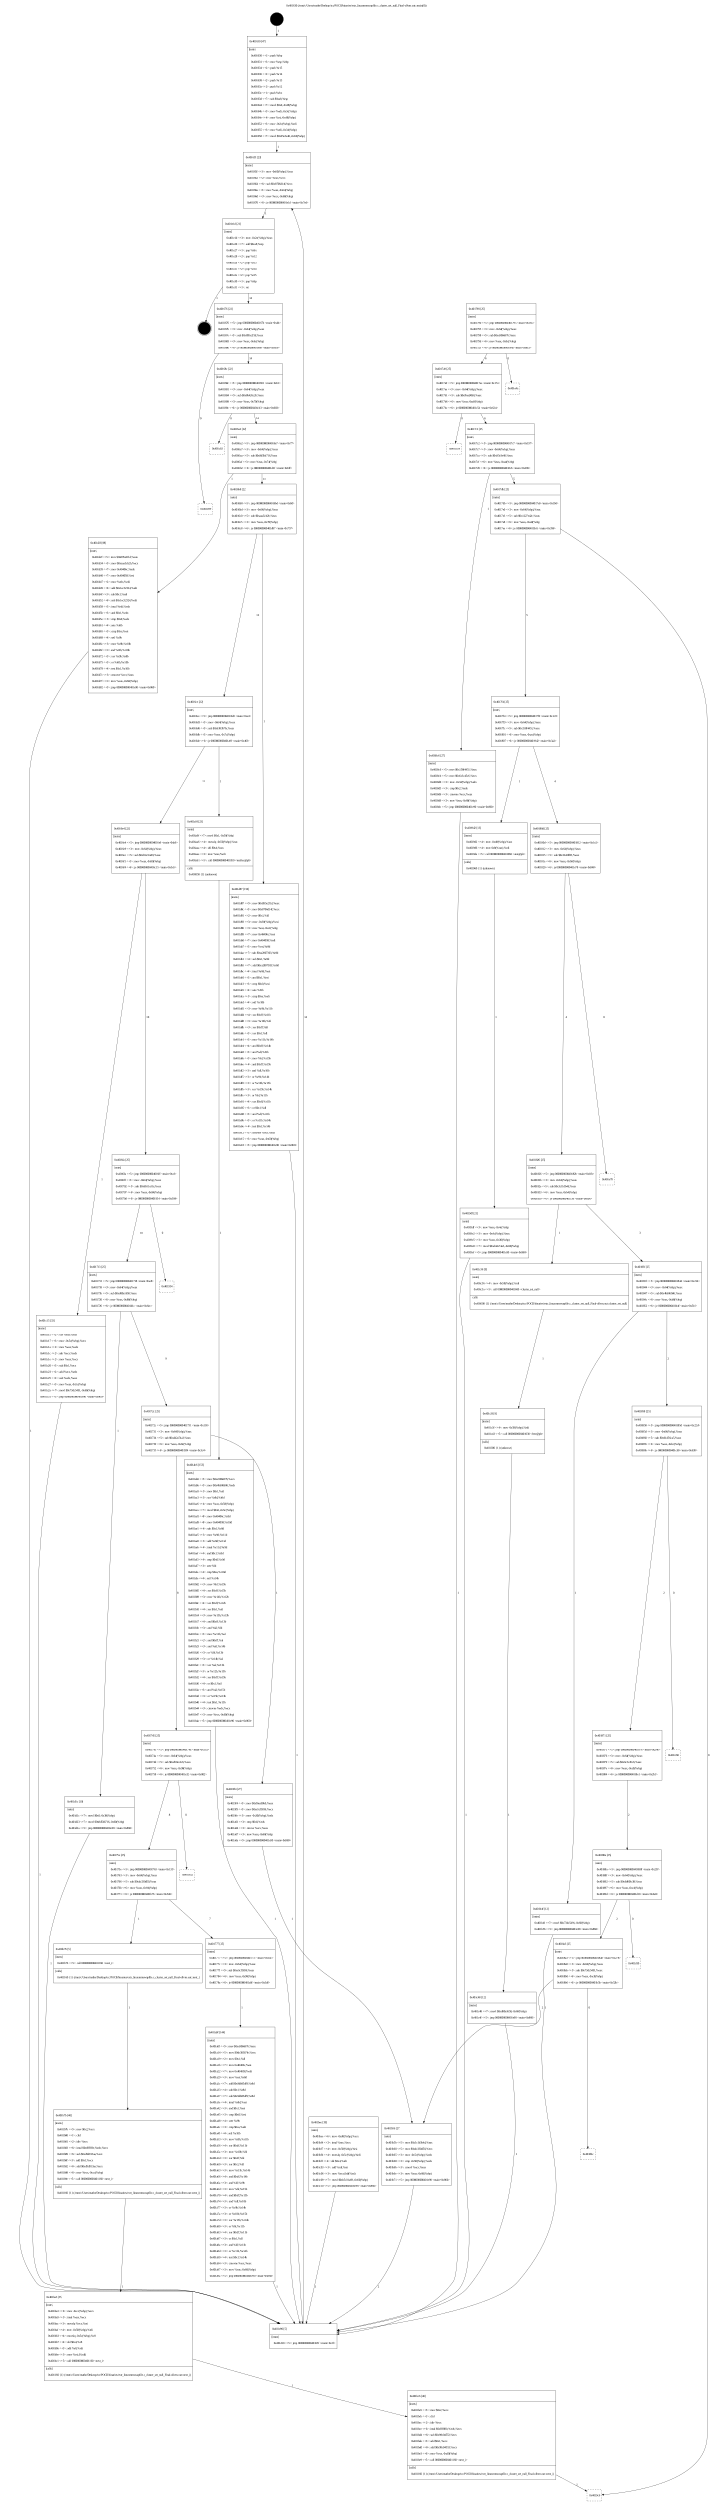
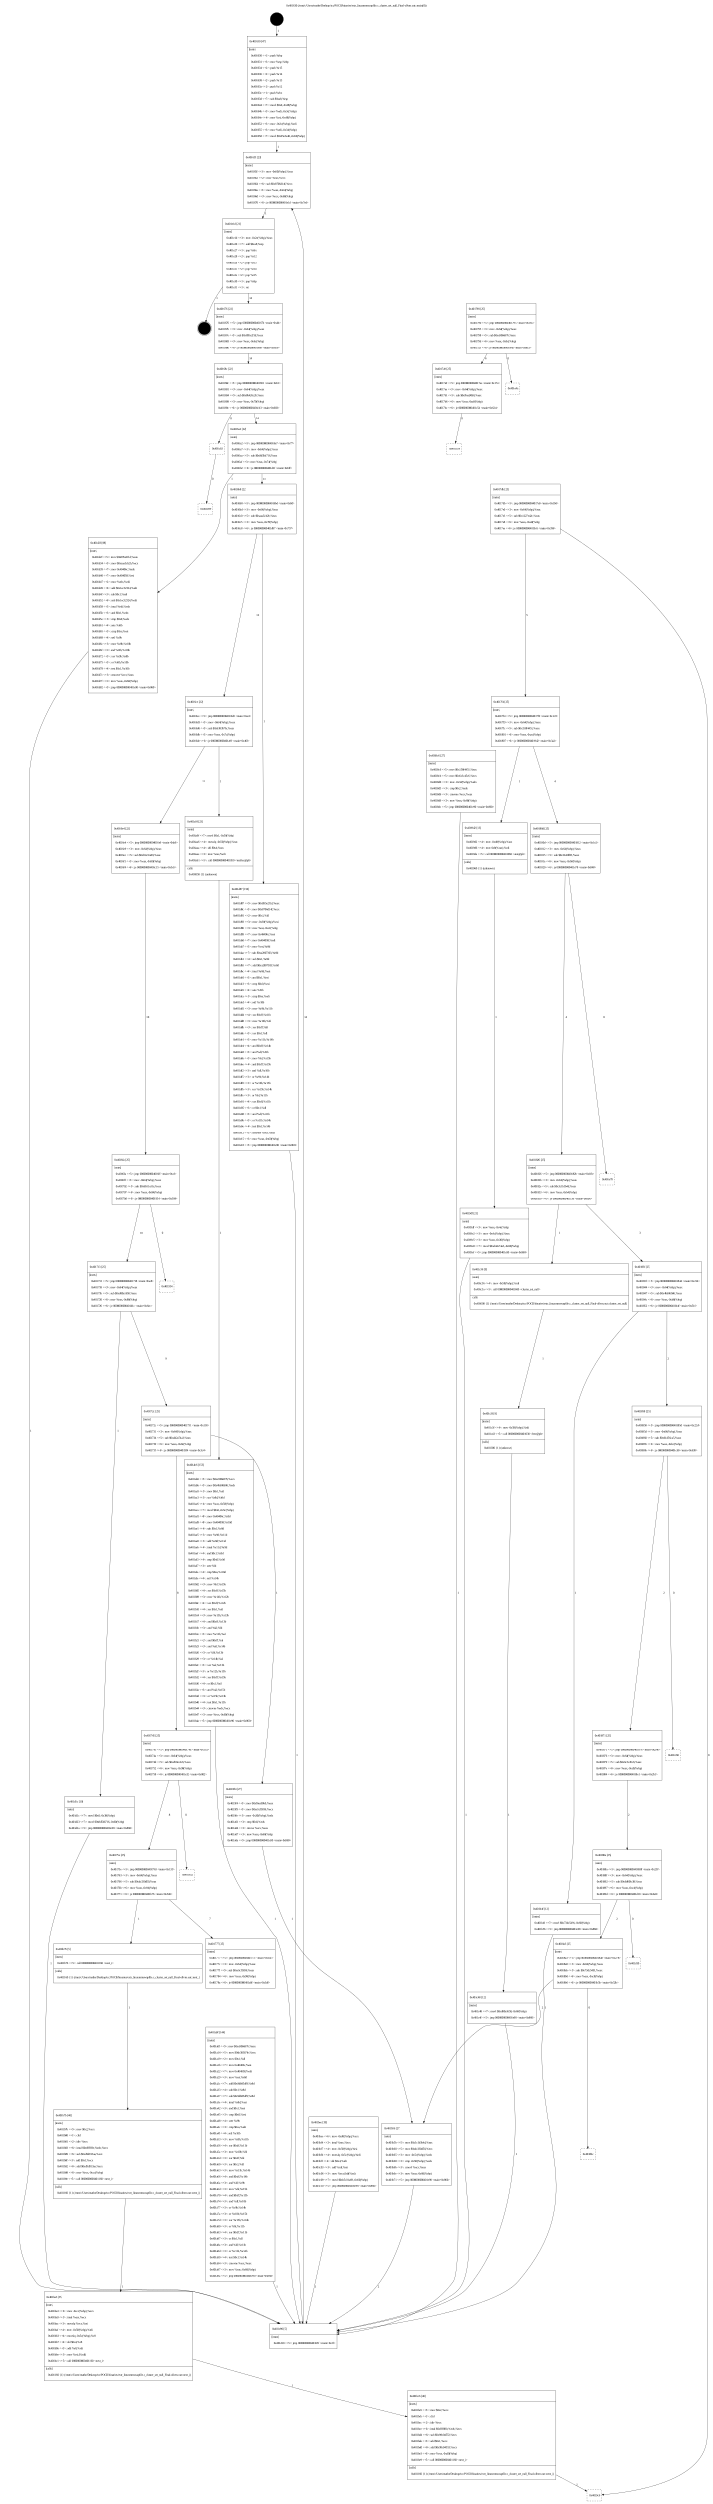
(199, 426) -> (211, 478)
(500, 449) -> none
(71, 1359) -> none
(240, 2007) -> none
